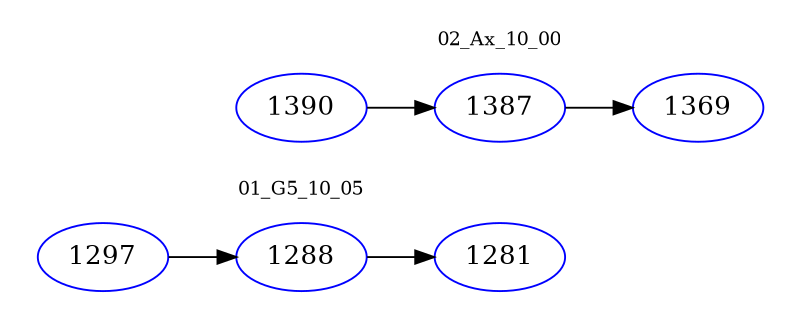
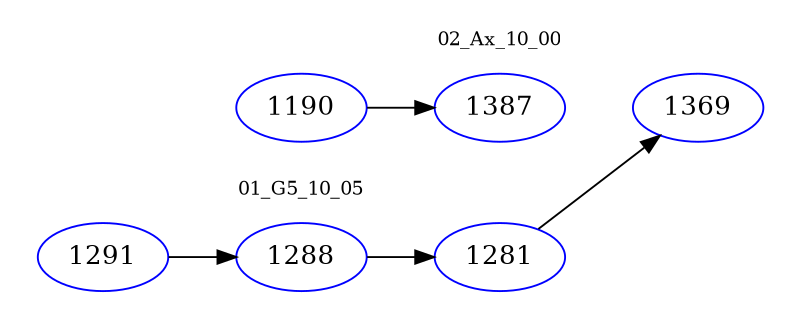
(301, 108) -> (301, 108)
(589, 108) -> (594, 186)
(103, 257) -> (103, 257)
